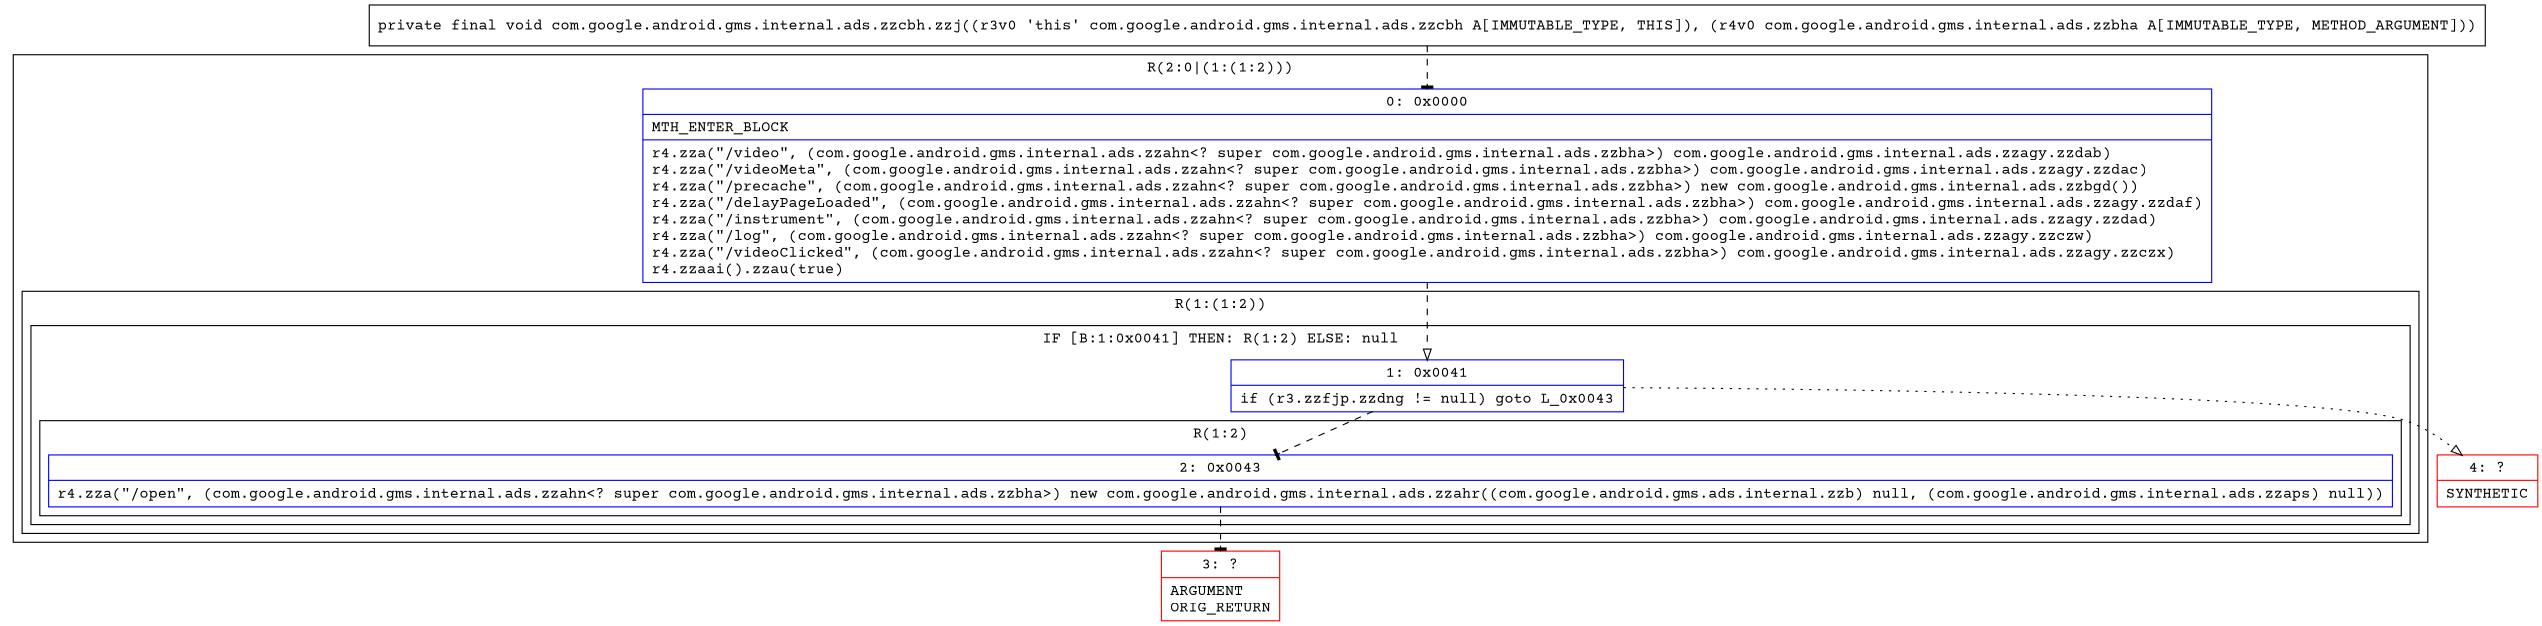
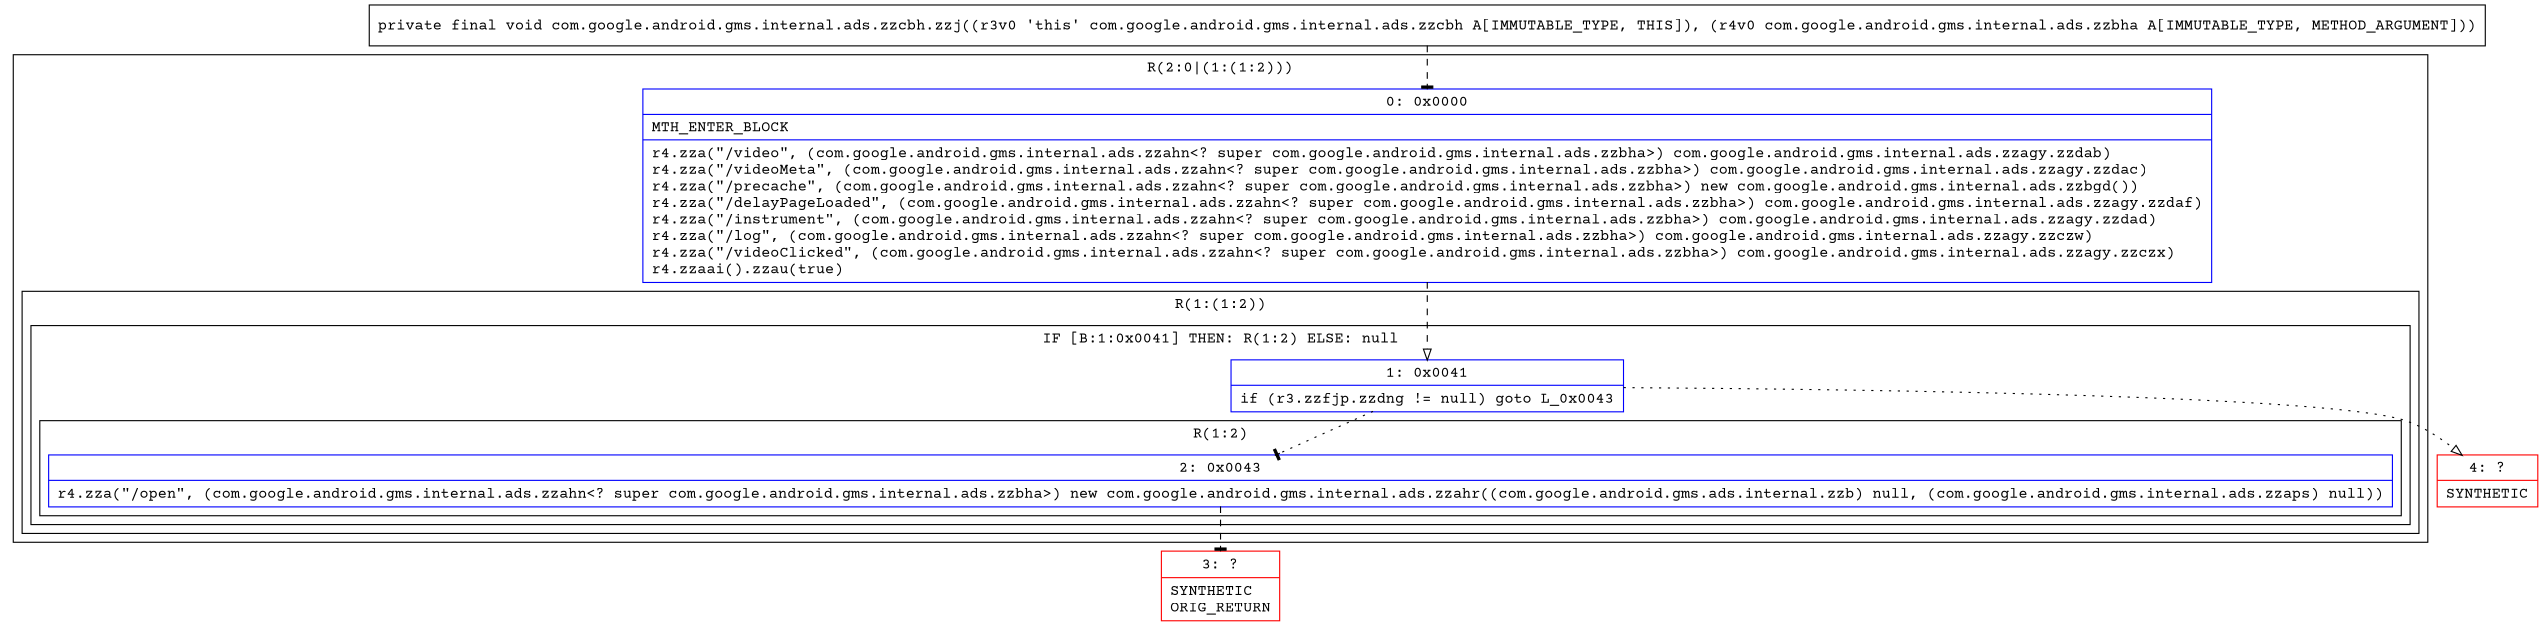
(1327, 432) -> (1327, 432)
(1207, 590) -> (1212, 590)
